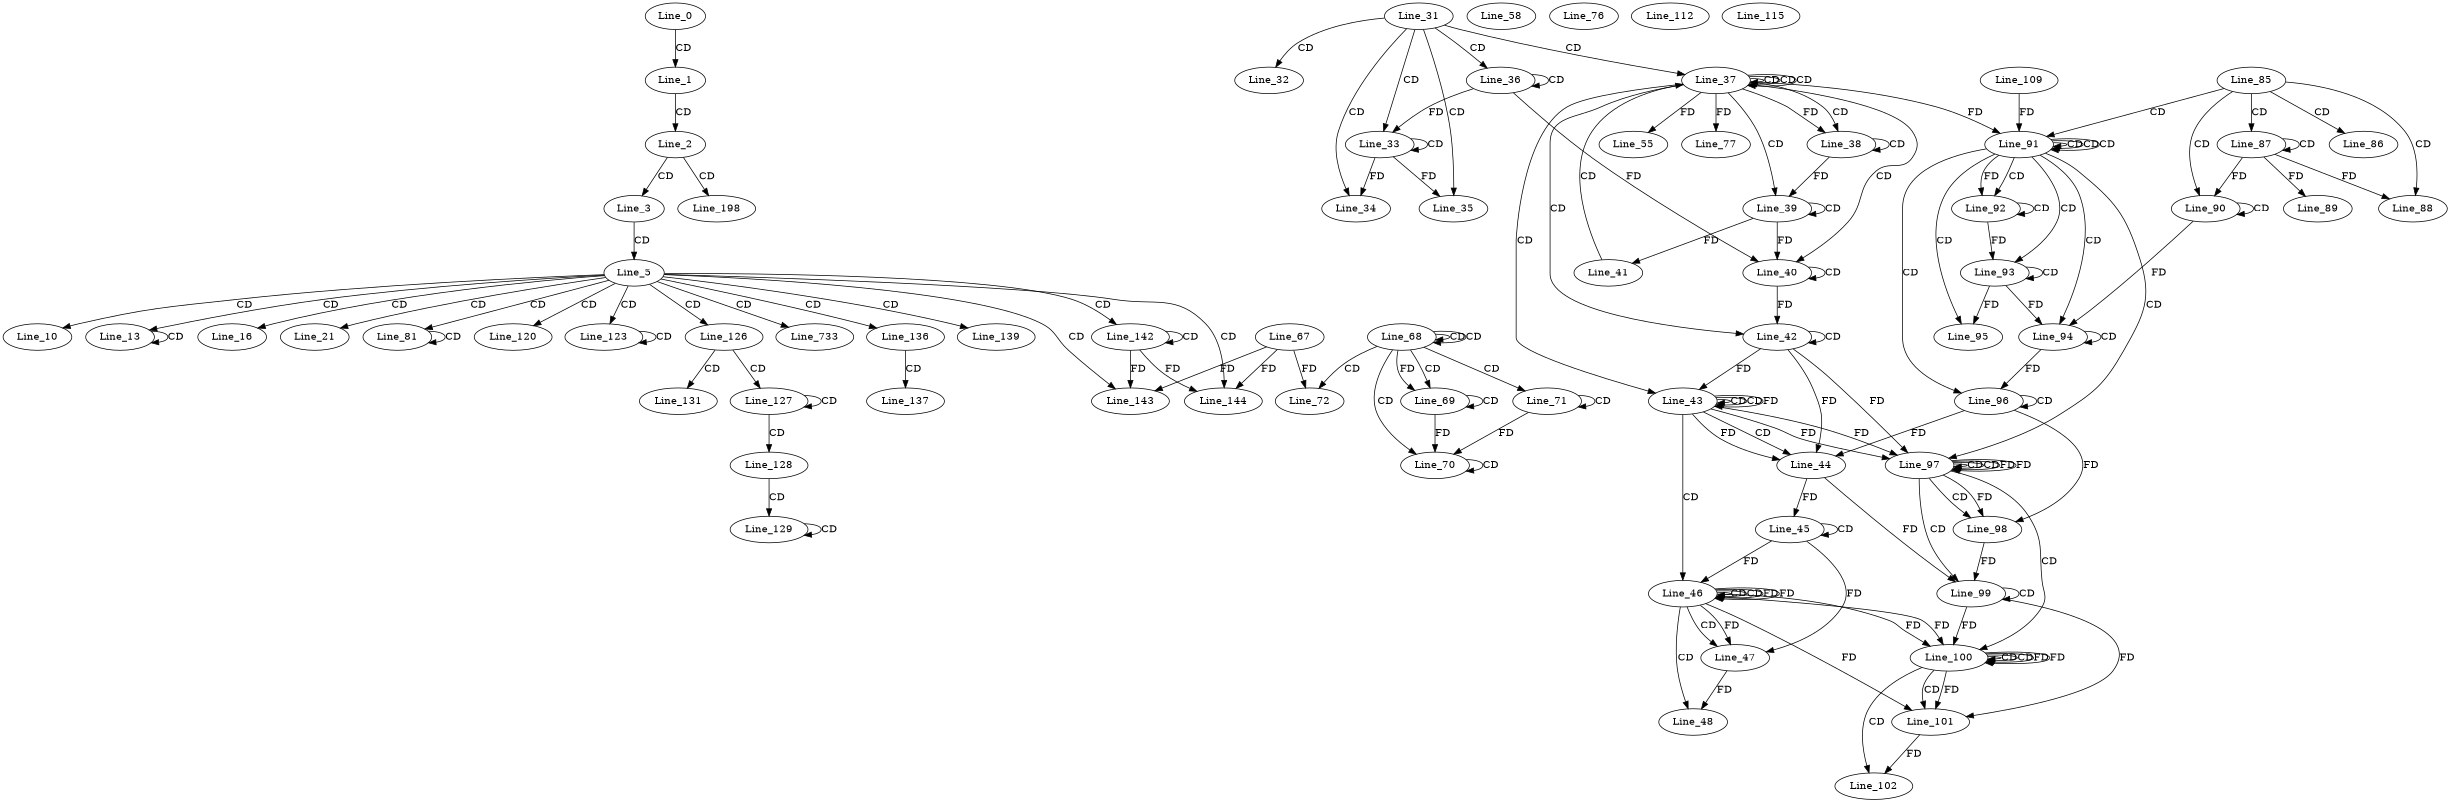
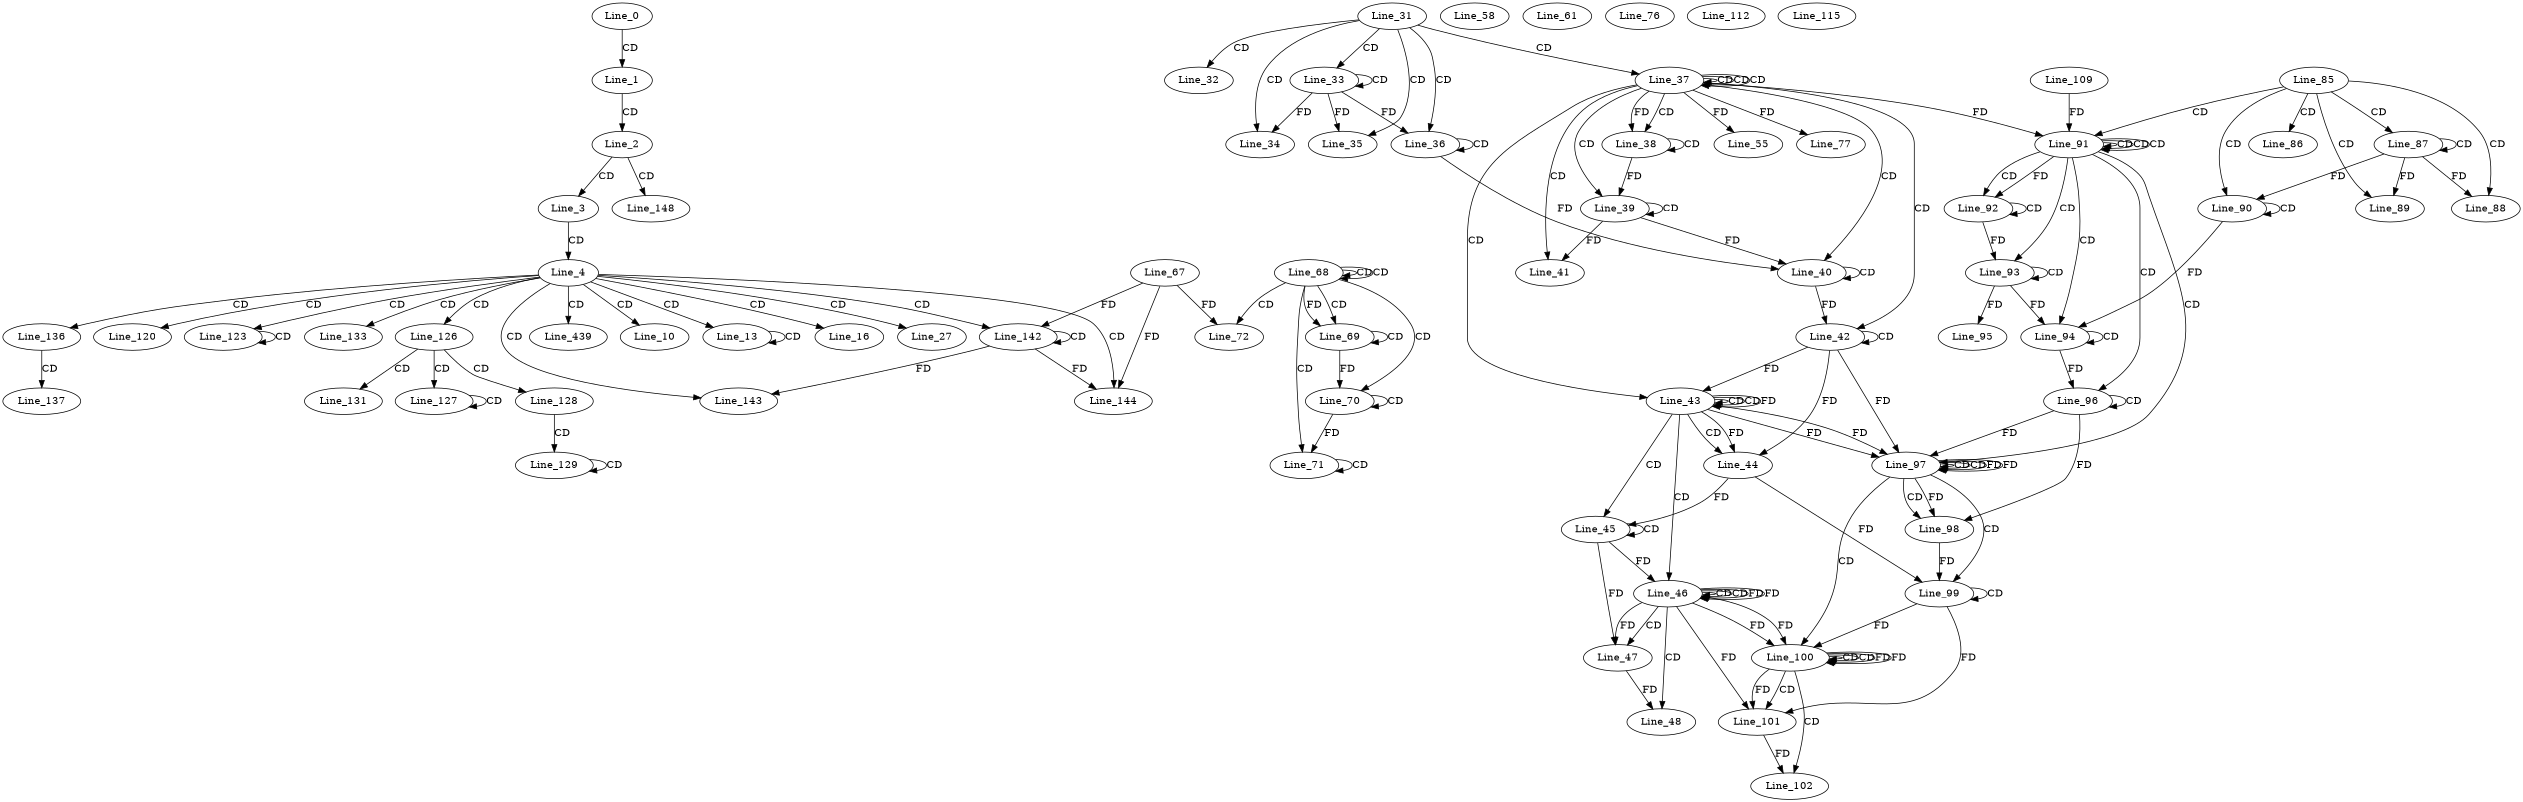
none -> (1557, 16)
(1434, 104) -> (1372, 110)
(1587, 143) -> (1558, 148)
none -> (2334, 147)
(717, 209) -> (651, 209)
(1937, 224) -> none
(634, 273) -> (568, 273)
(315, 337) -> (932, 337)
(397, 337) -> none
(815, 337) -> (343, 337)
(996, 337) -> (568, 337)
(1214, 367) -> (1095, 303)
(769, 430) -> (478, 377)
(1494, 431) -> (1324, 430)
(1904, 432) -> (1996, 432)
none -> (1640, 462)
